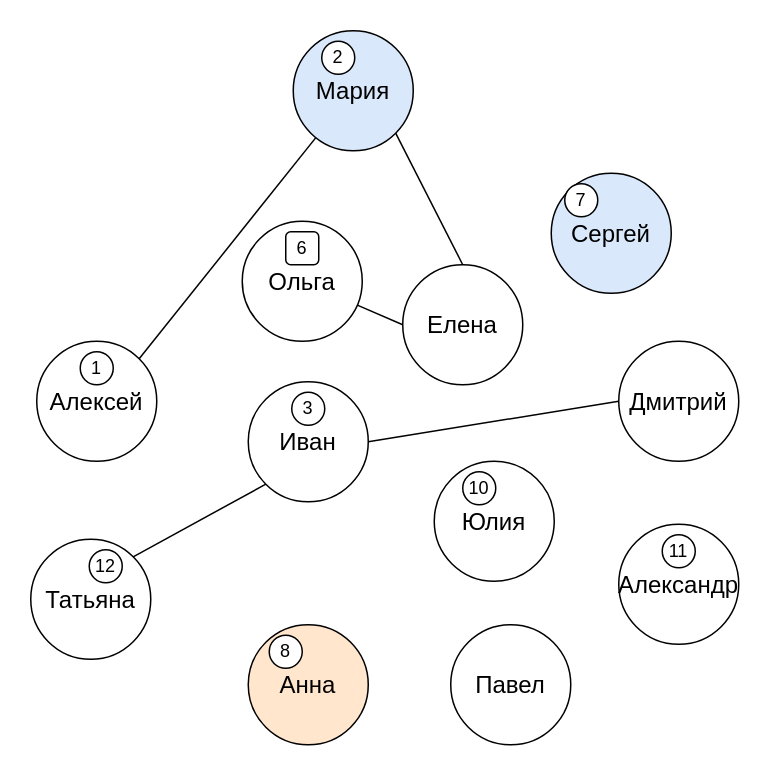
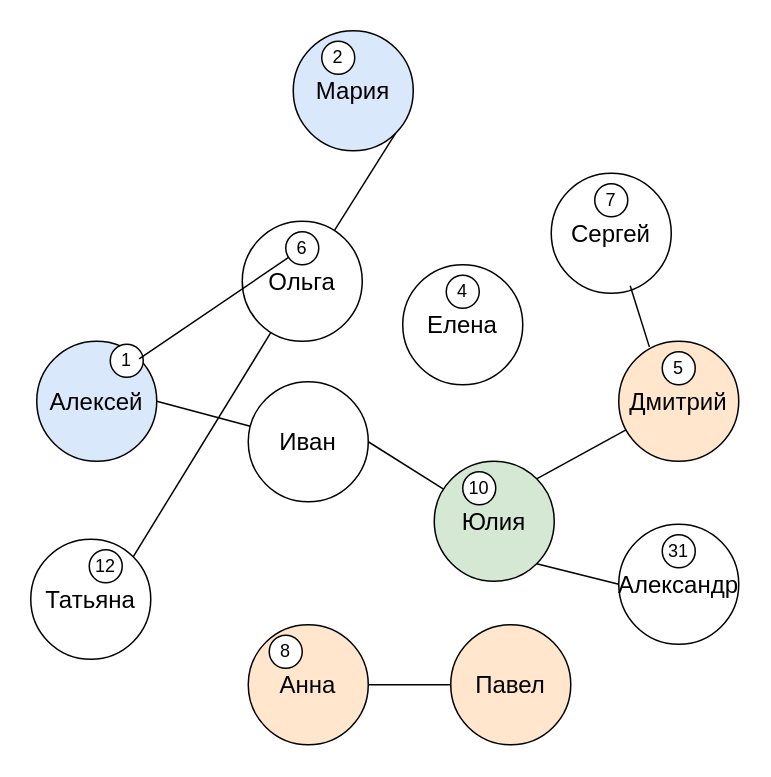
(429, 199) -> (365, 183)
(581, 200) -> (611, 200)
(611, 233) -> (611, 233)
(228, 247) -> (215, 307)
(302, 248) -> (302, 248)
none -> (463, 292)
(380, 315) -> none
none -> (640, 316)
(97, 368) -> (127, 361)
none -> (679, 368)
(97, 401) -> (97, 401)
(679, 401) -> (679, 401)
(308, 409) -> none
none -> (205, 414)
(496, 421) -> (406, 466)
none -> (581, 454)
(200, 520) -> (203, 443)
(494, 521) -> (494, 521)
(679, 551) -> (679, 551)
none -> (578, 574)
none -> (410, 685)
(511, 685) -> (511, 685)
